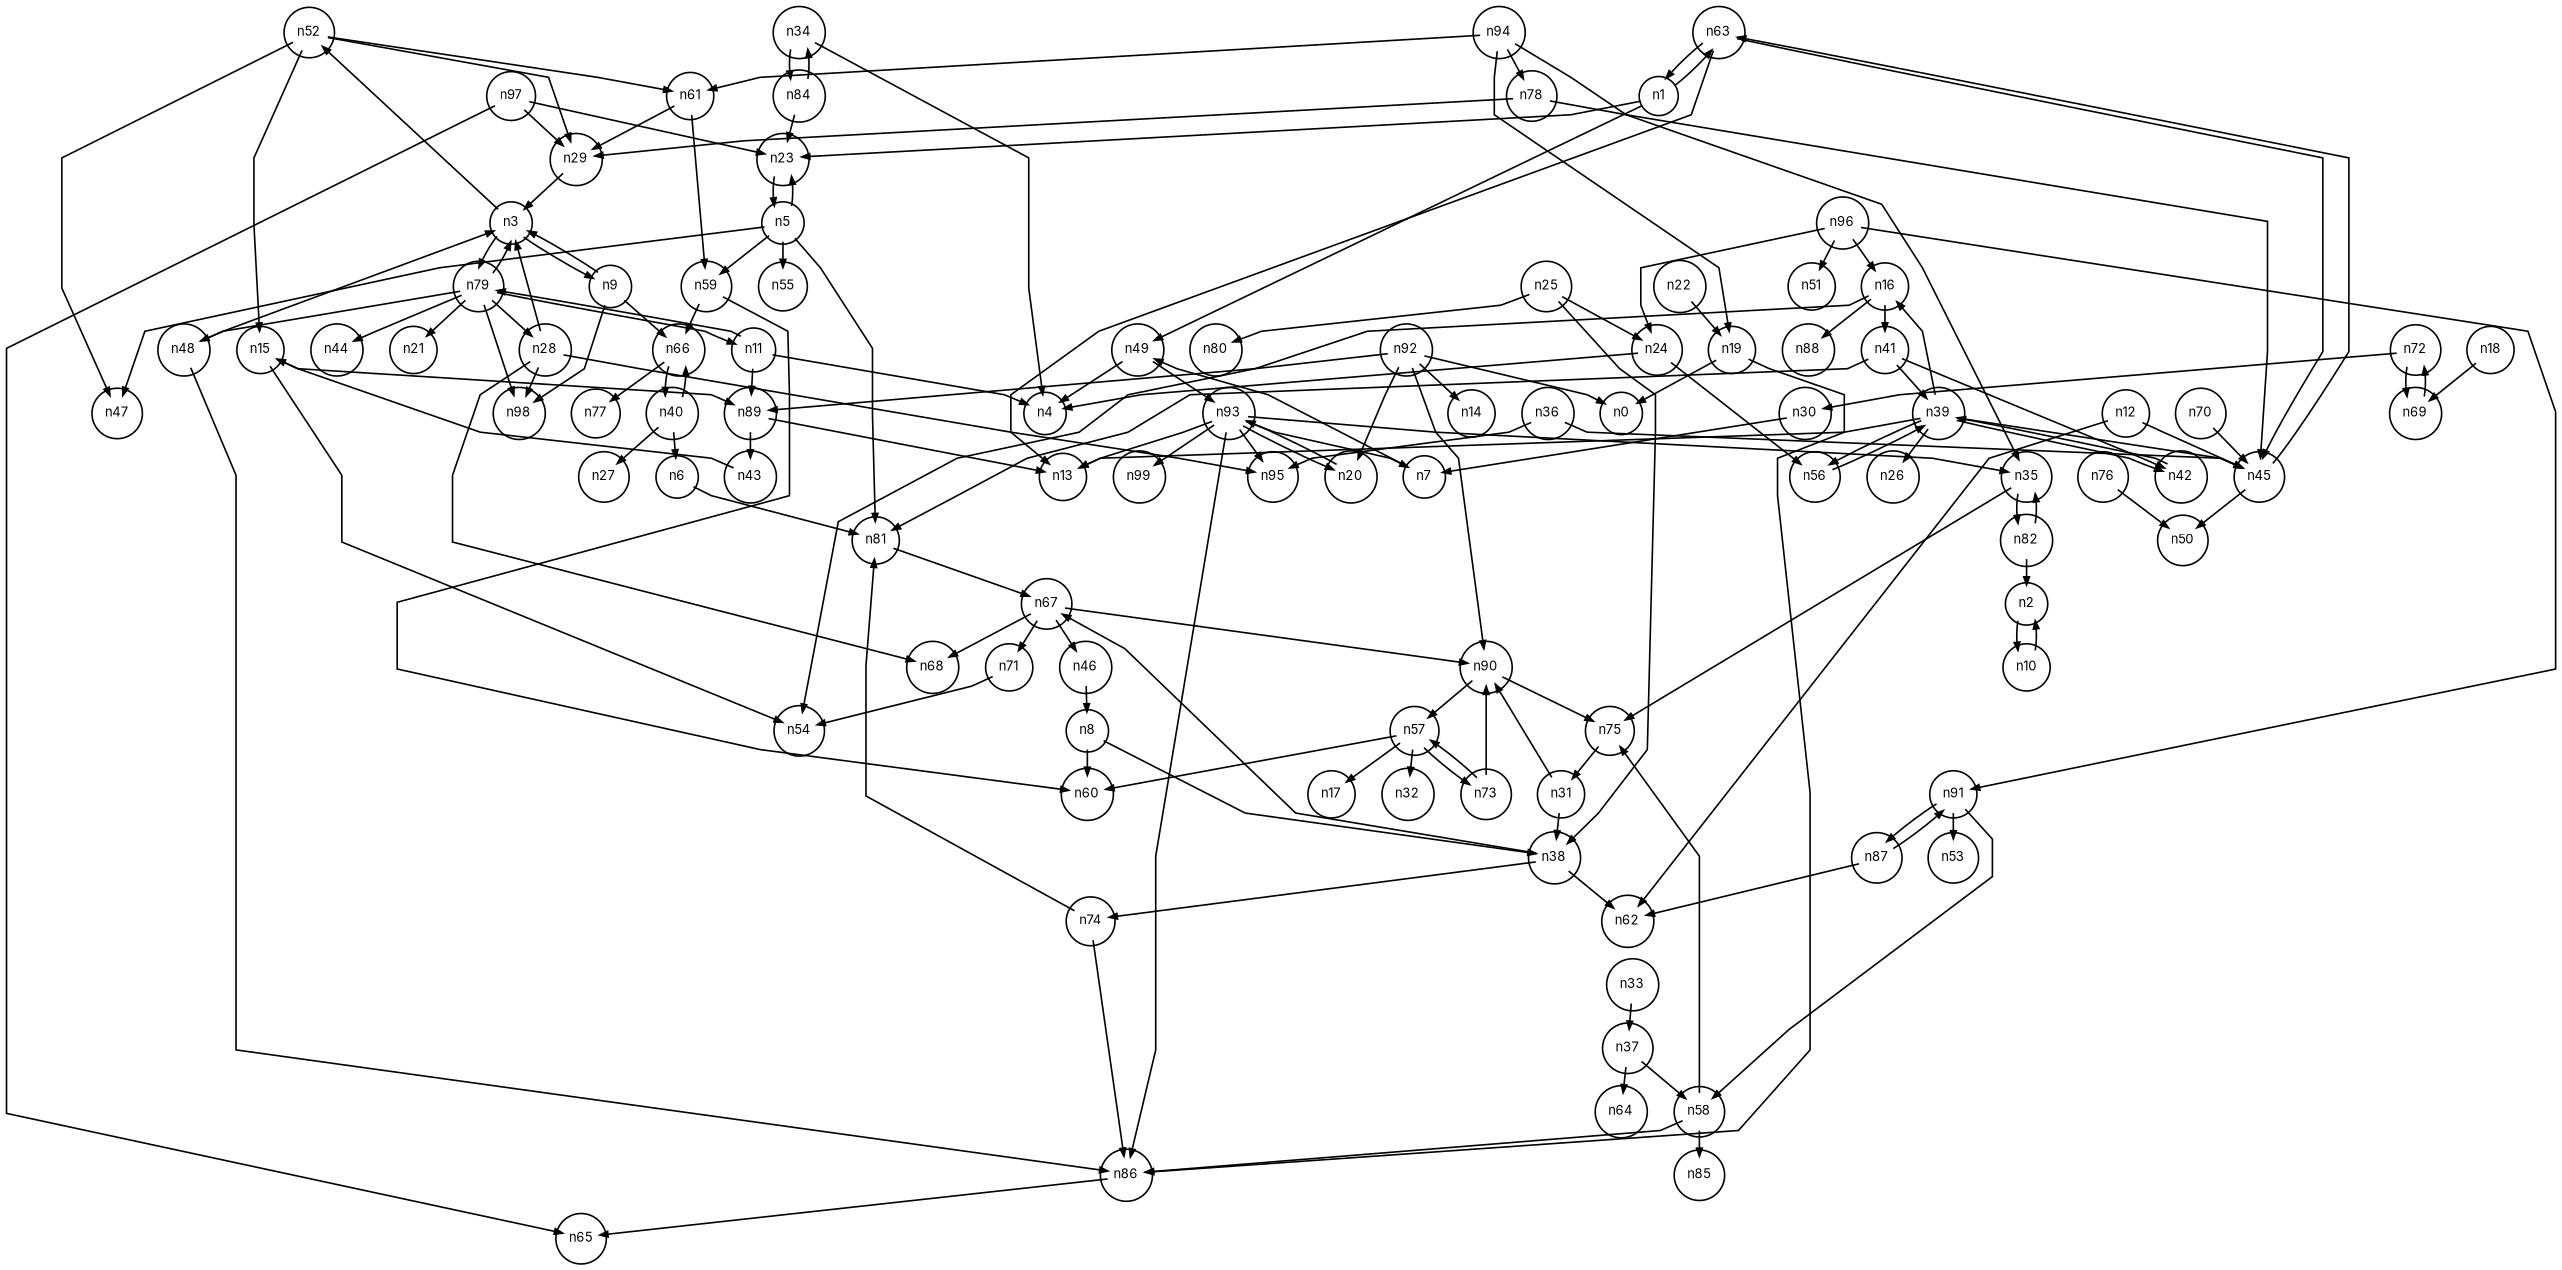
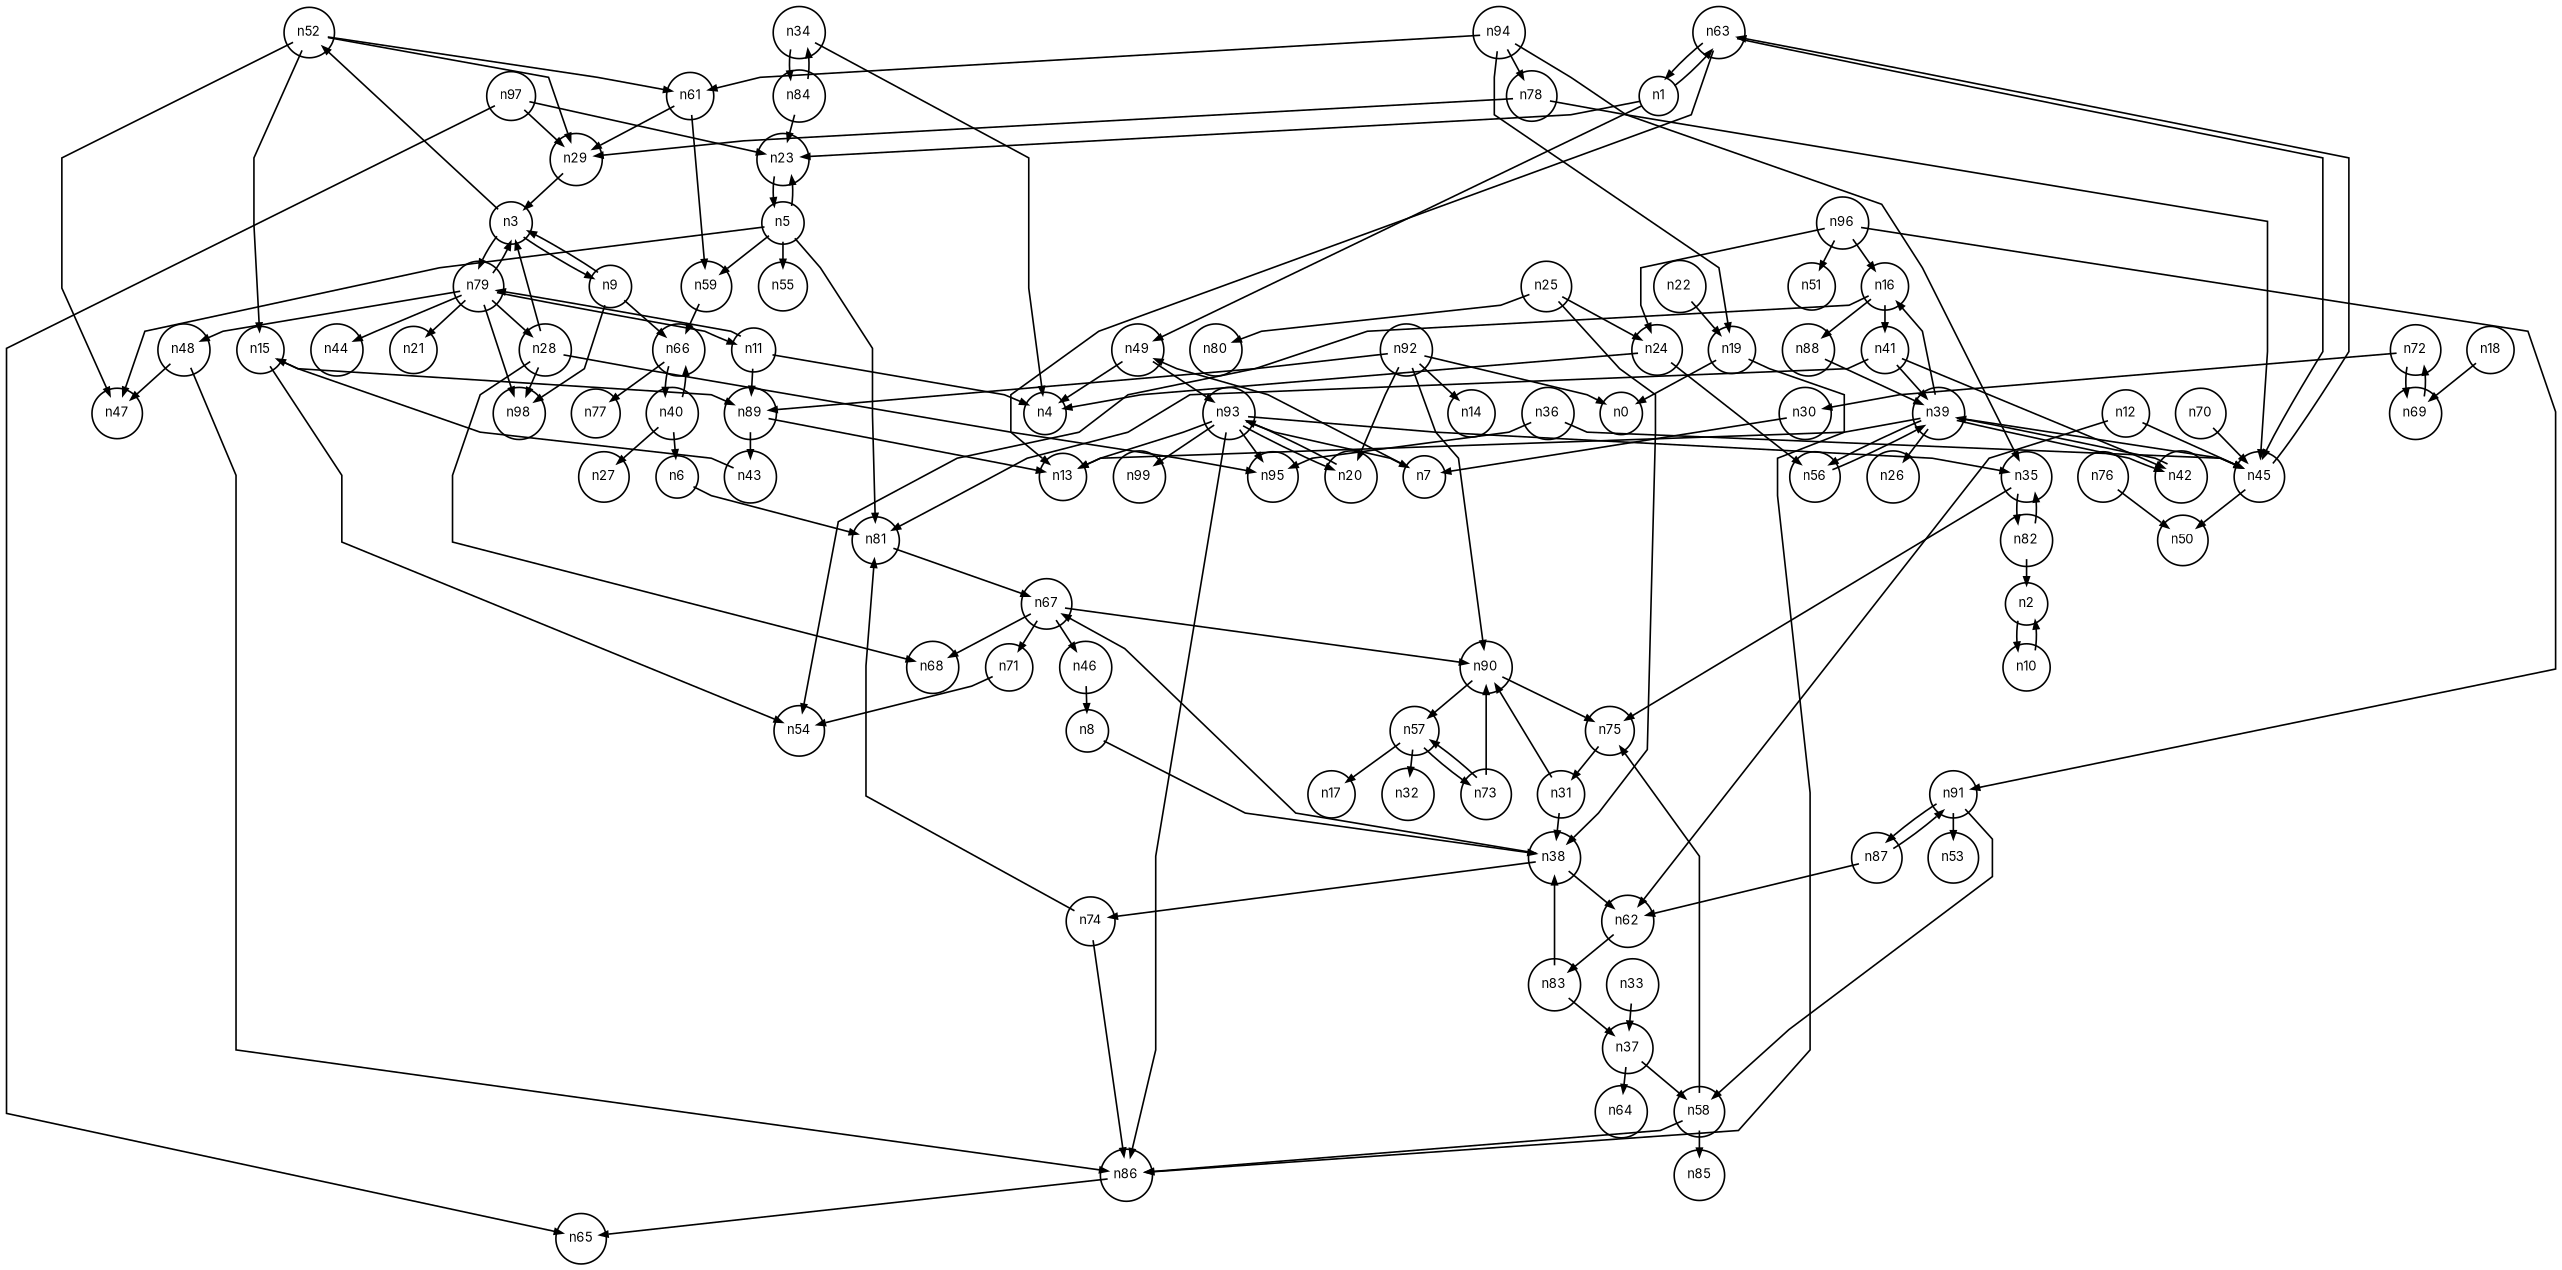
(400, 266) -> (154, 379)
none -> (1870, 380)
(1087, 794) -> none
none -> (1555, 985)
